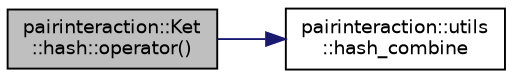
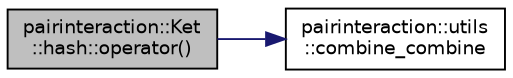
(395, 39) -> (395, 39)
